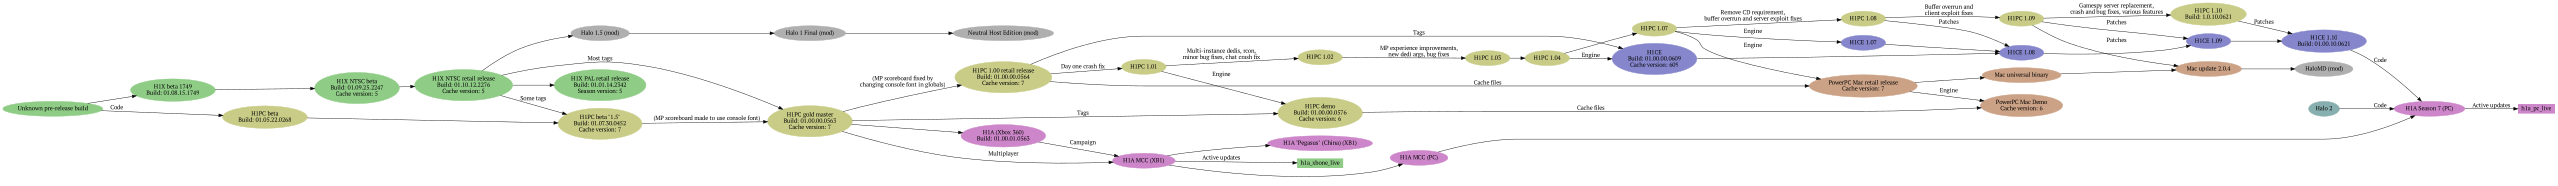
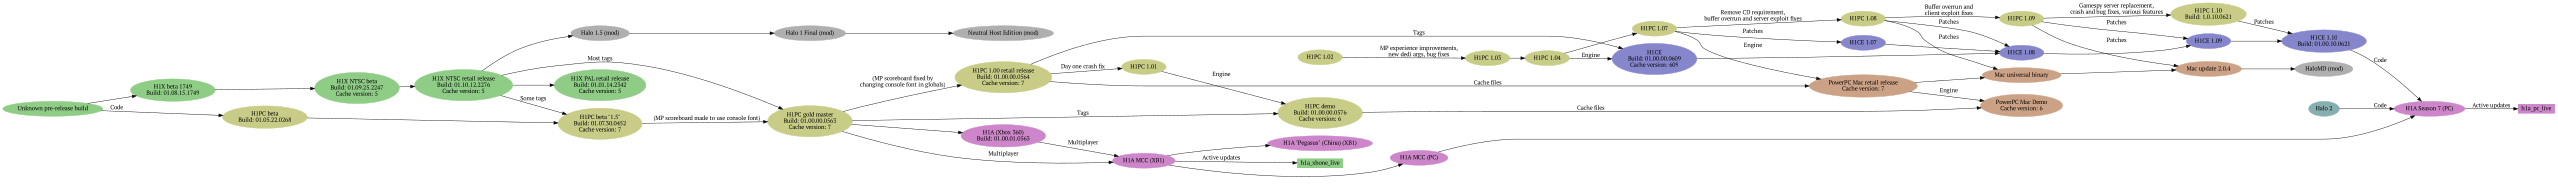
(1753, 31) -> (1753, 31)
none -> (1942, 51)
(1230, 62) -> none
(600, 85) -> (600, 85)
(1083, 143) -> (1083, 143)
